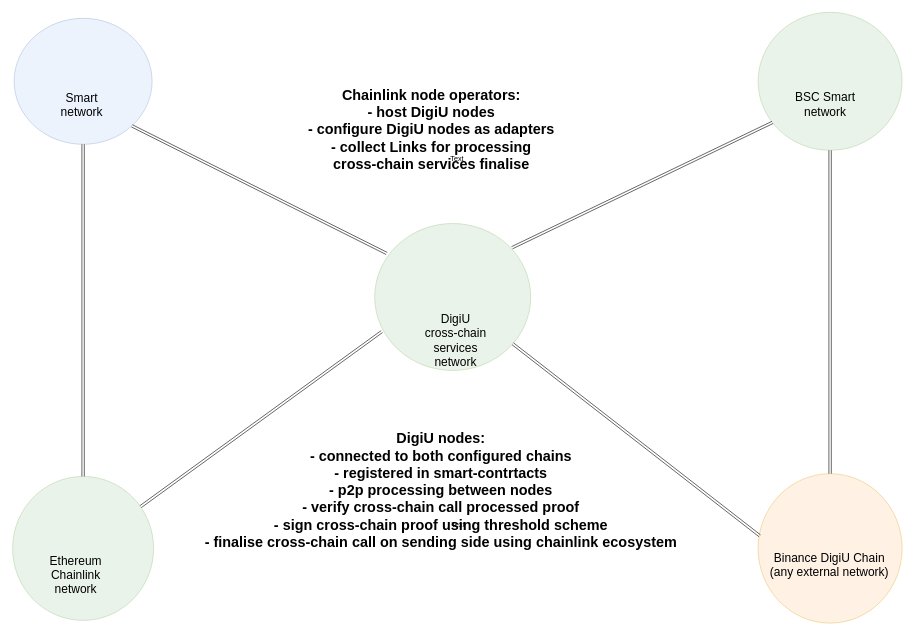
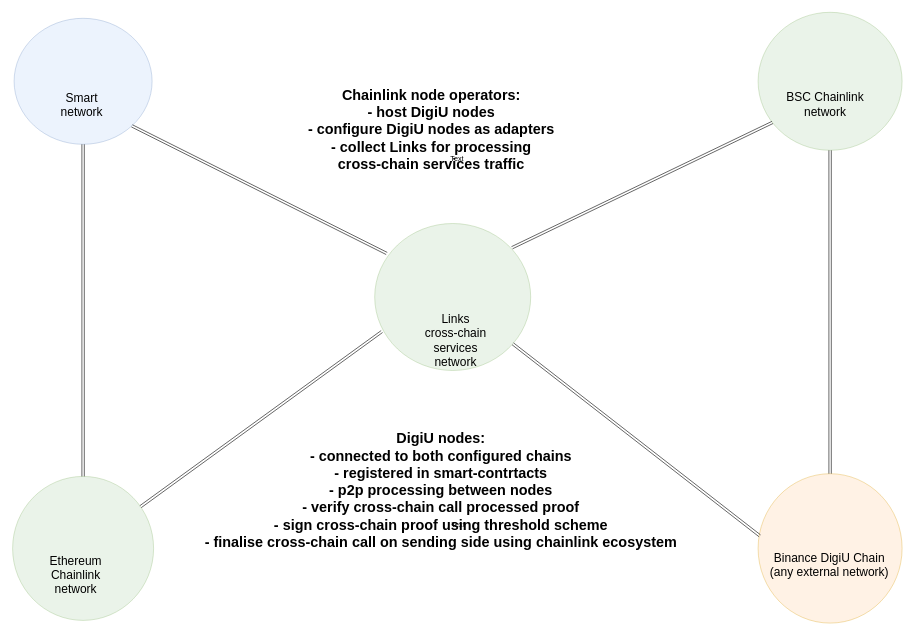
(825, 104) -> (825, 104)
(431, 130) -> (431, 130)
(456, 340) -> (456, 340)
